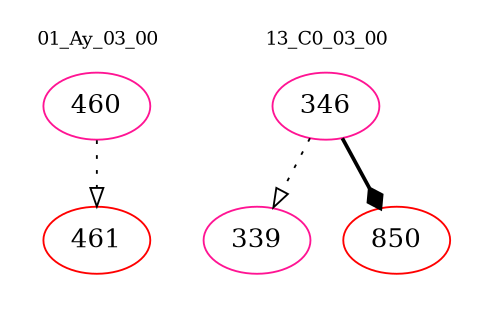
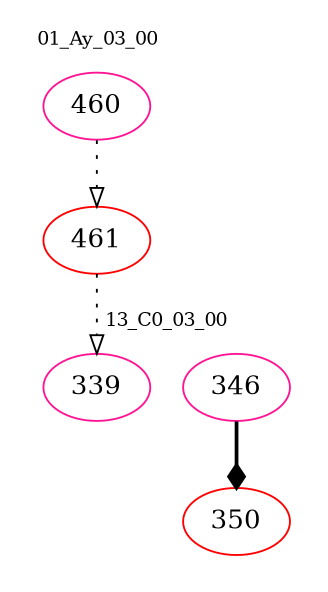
(296, 164) -> (97, 315)
(397, 240) -> (237, 522)
